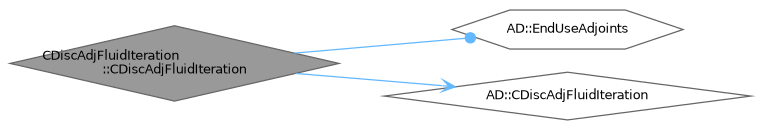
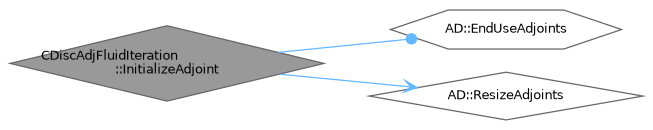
(175, 63) -> (167, 63)
(568, 96) -> (506, 96)
